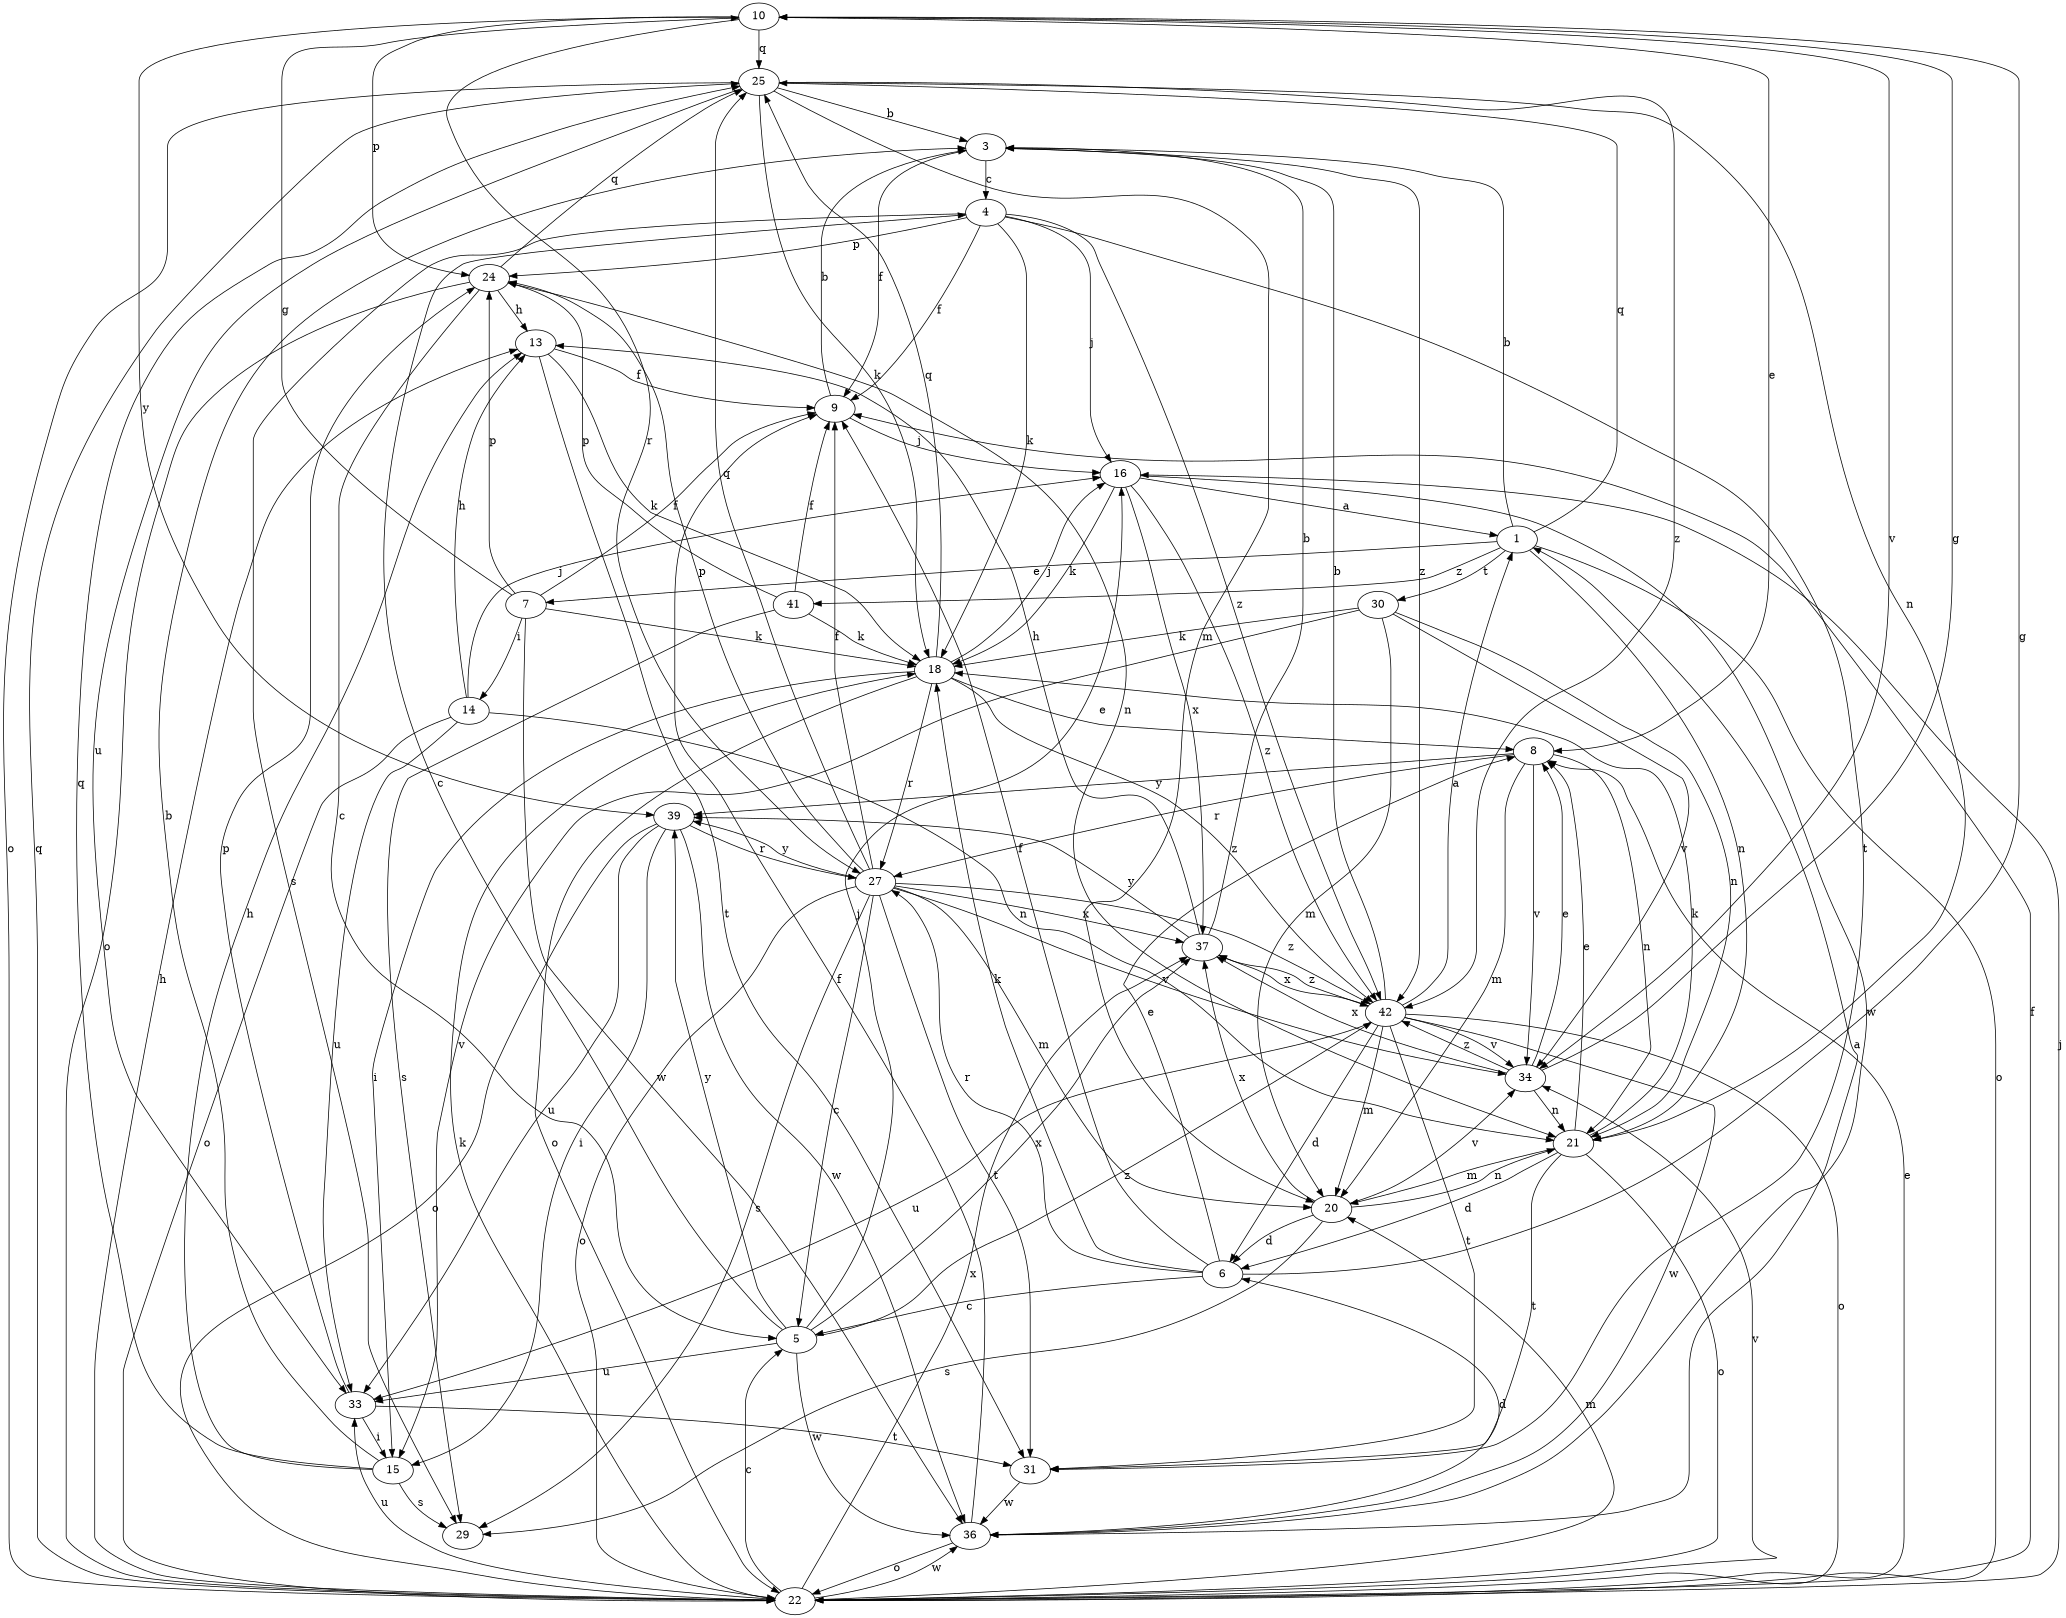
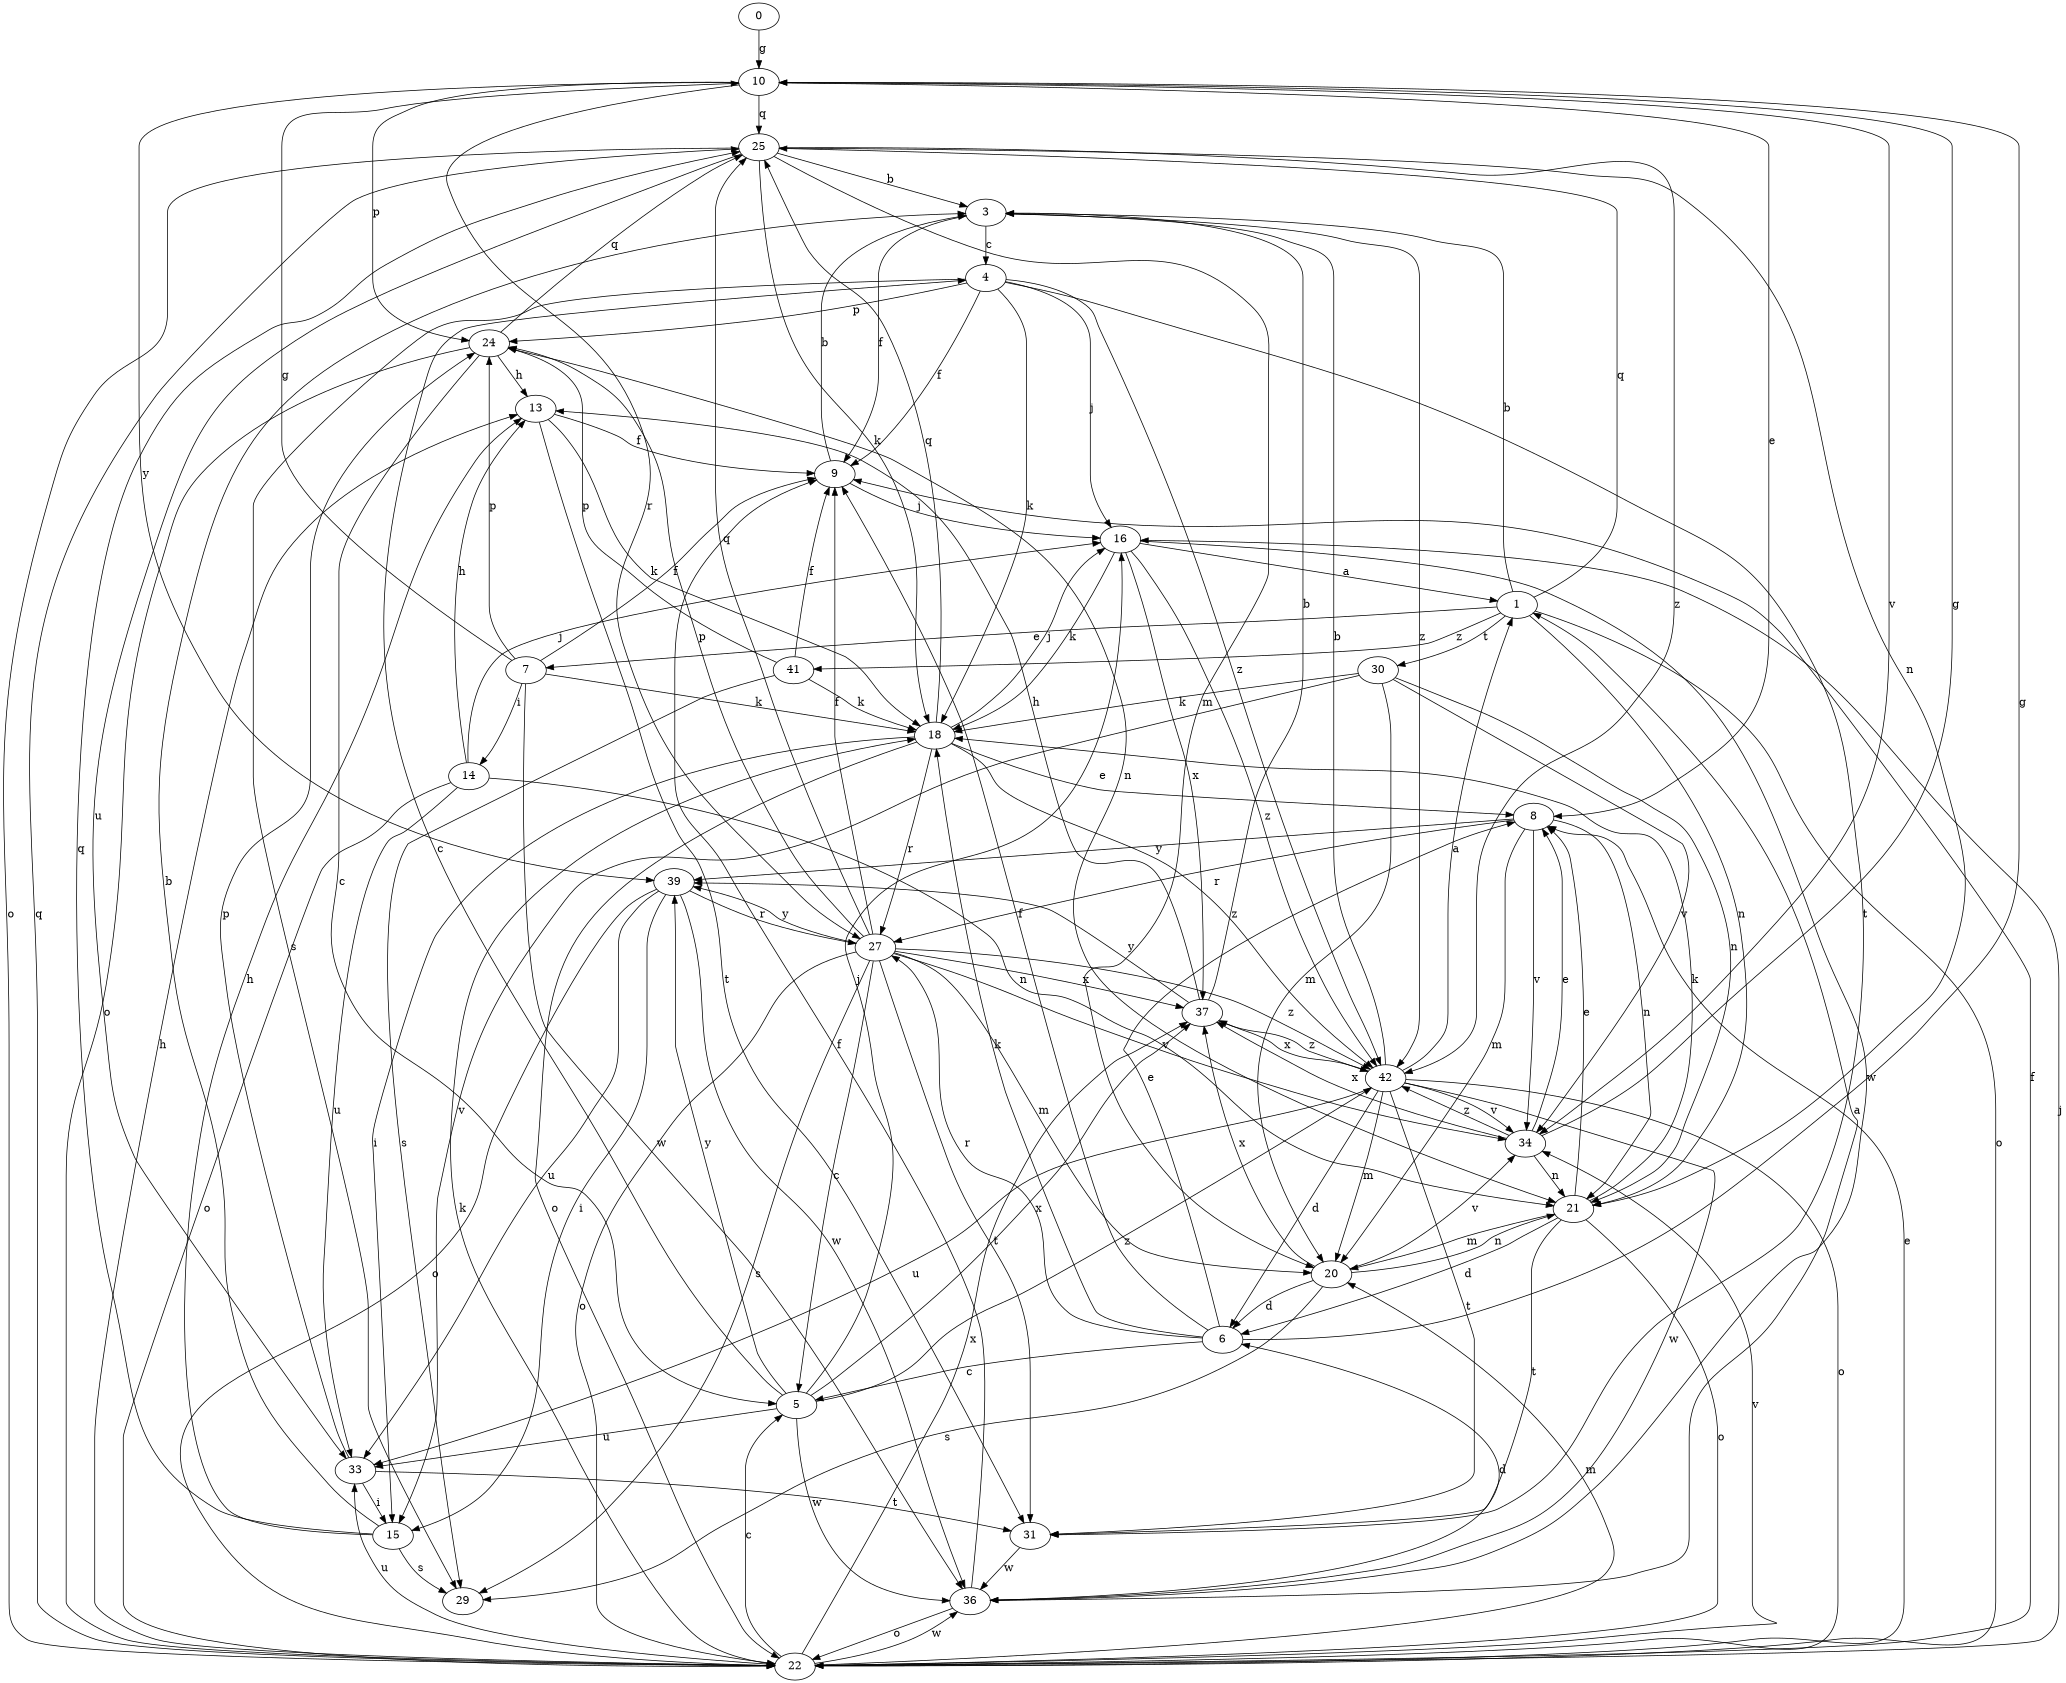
none -> (759, 17)
